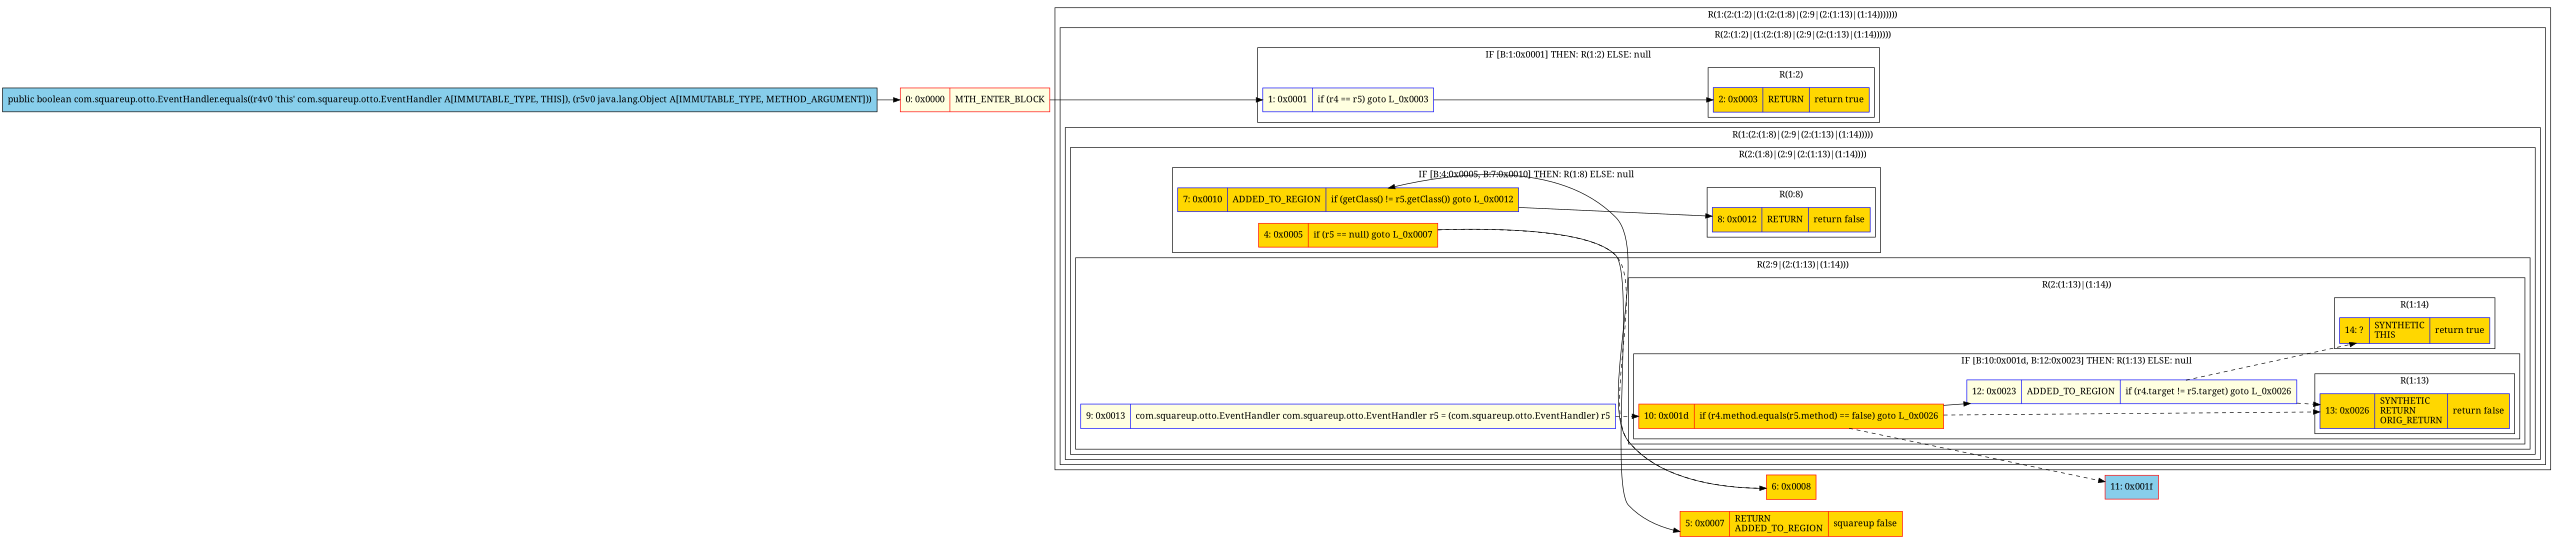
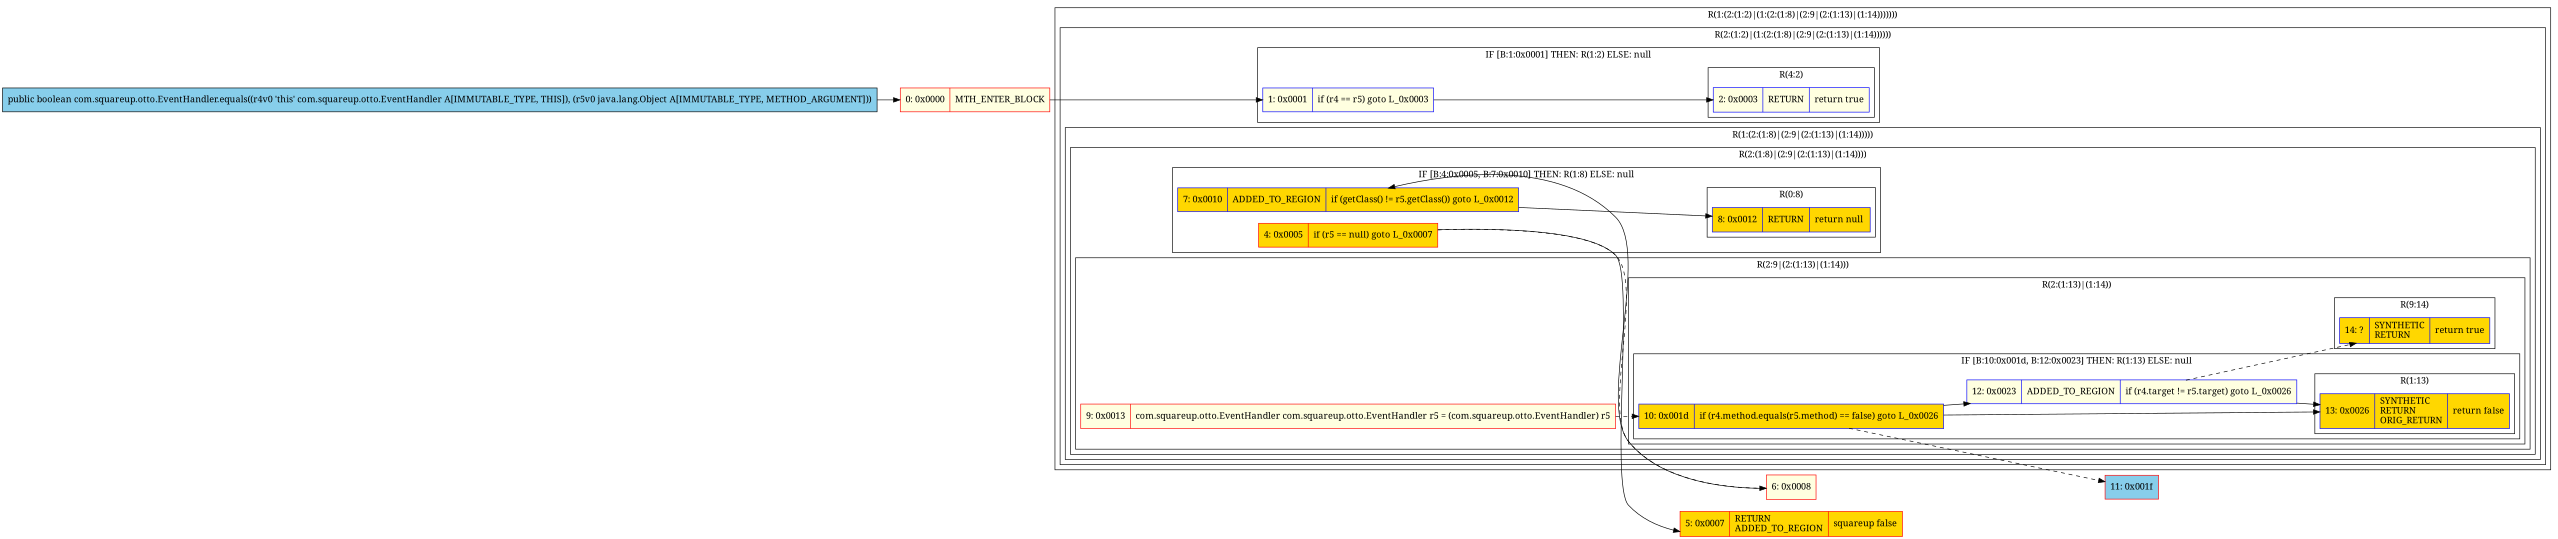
(1791, 75) -> (1791, 75)
(1791, 100) -> (1791, 100)
(1839, 219) -> (1839, 219)
(2415, 305) -> (2415, 305)
(2385, 335) -> (2392, 335)
(2305, 404) -> (2305, 404)
(2129, 414) -> (2129, 414)
(1348, 416) -> (1348, 416)
(1791, 416) -> (1791, 416)
(1791, 487) -> (1791, 487)
